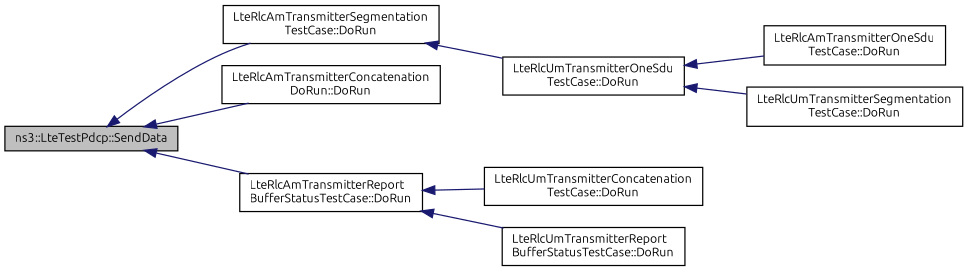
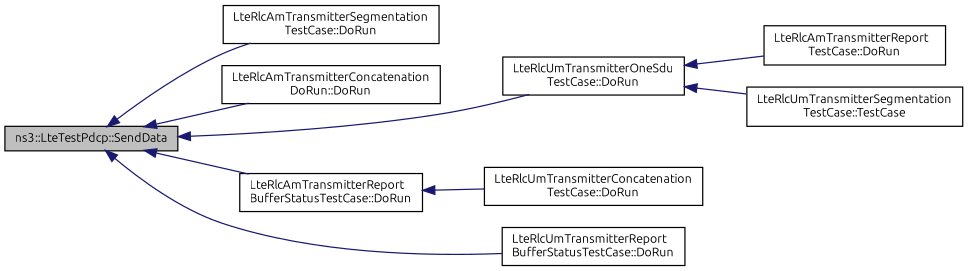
(855, 45) -> (855, 45)
(470, 52) -> (361, 124)
(855, 107) -> (855, 107)
(468, 221) -> (298, 242)
